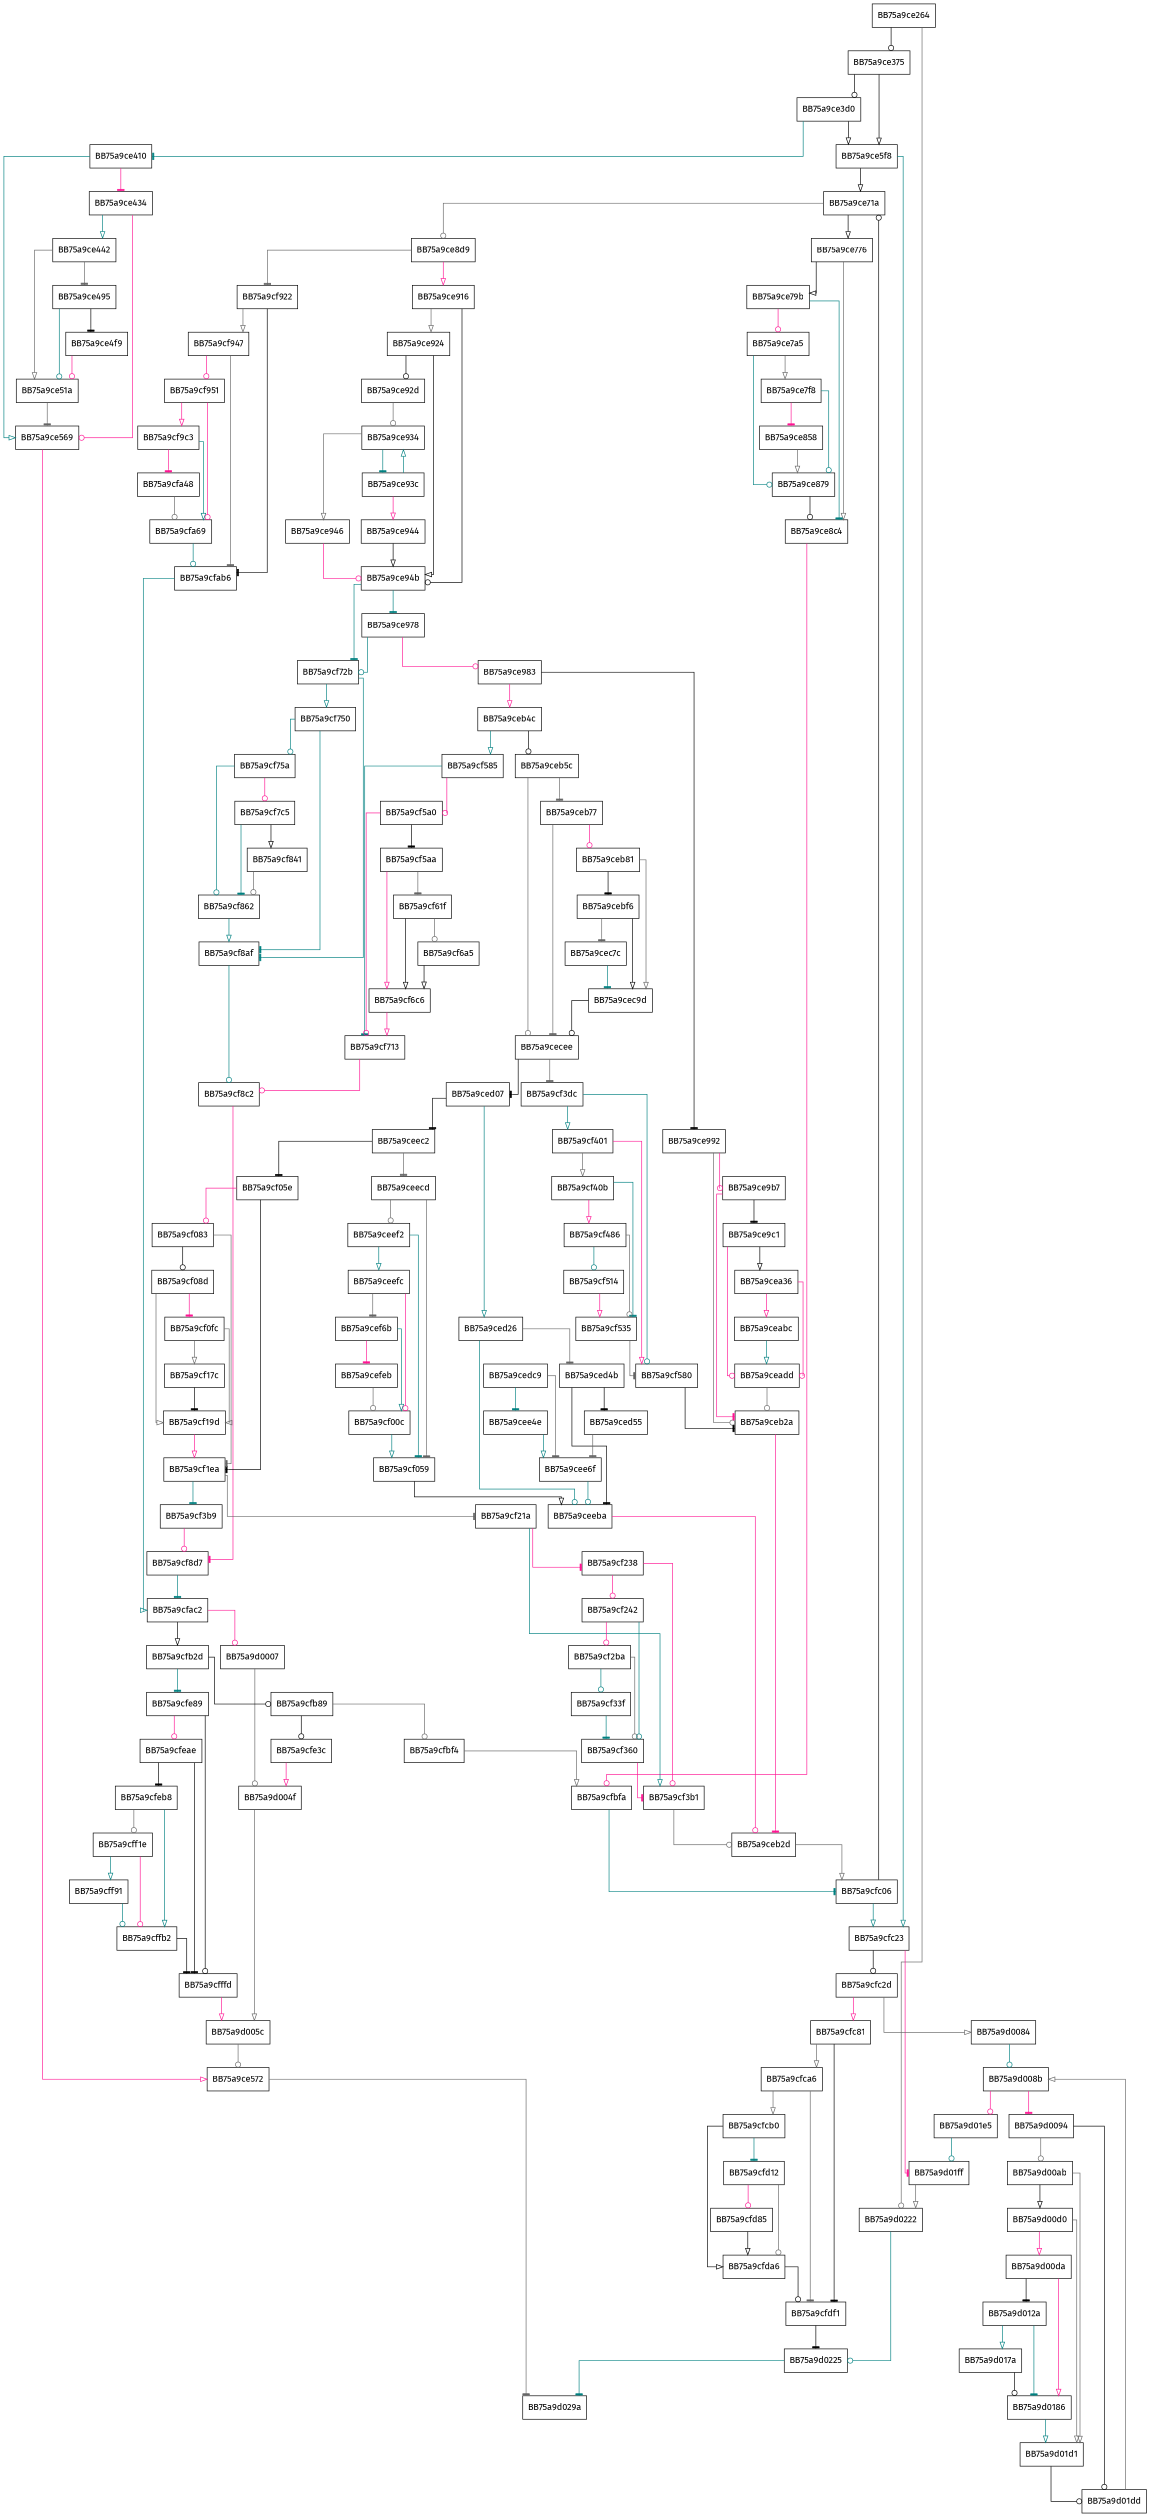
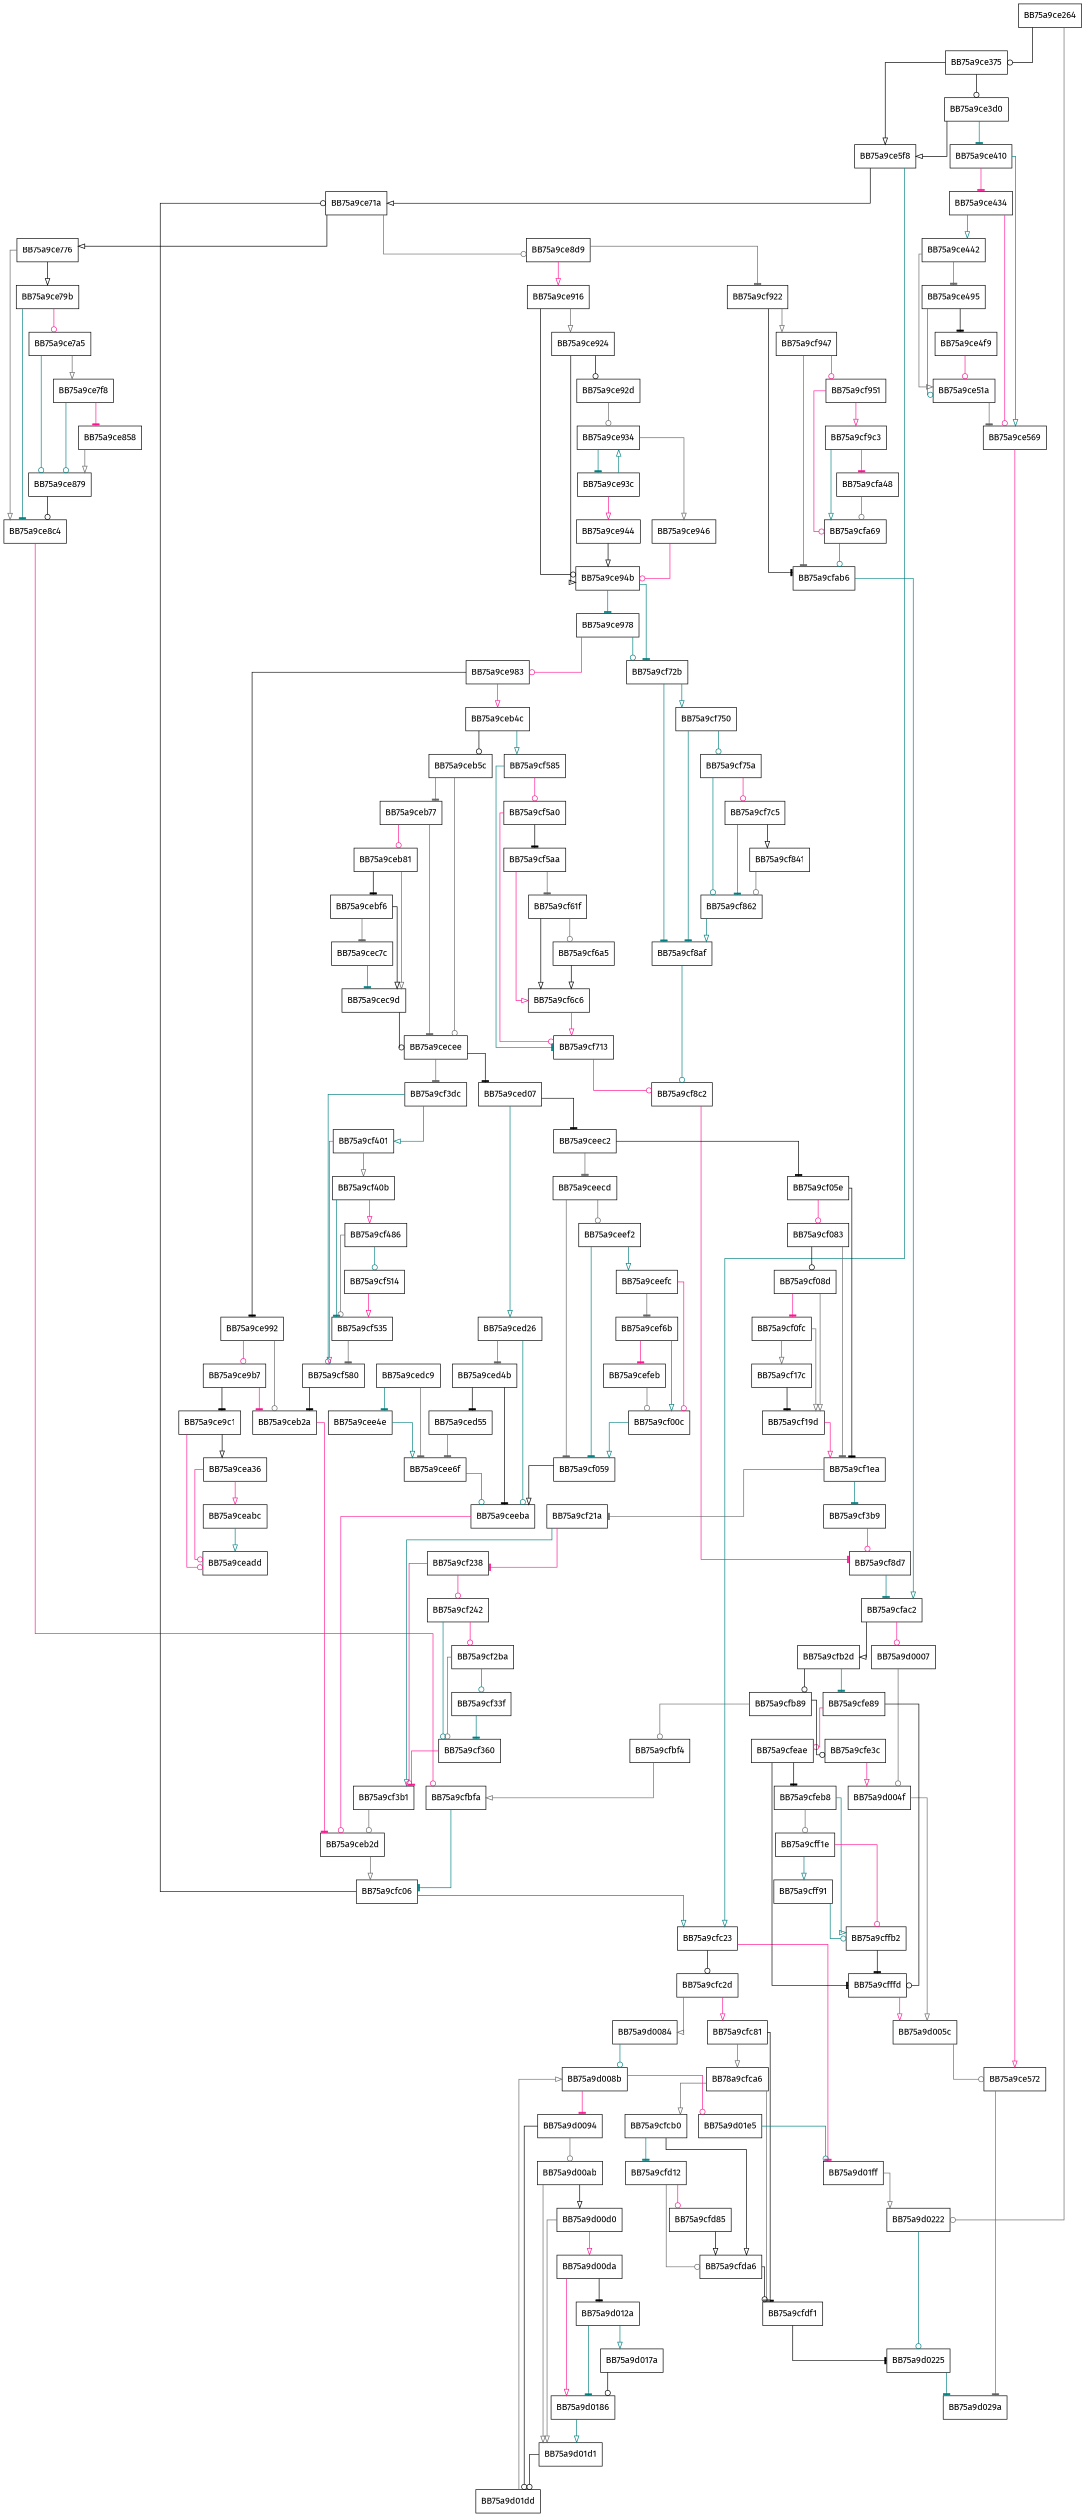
(767, 1397) -> none
(792, 2079) -> (737, 2079)
